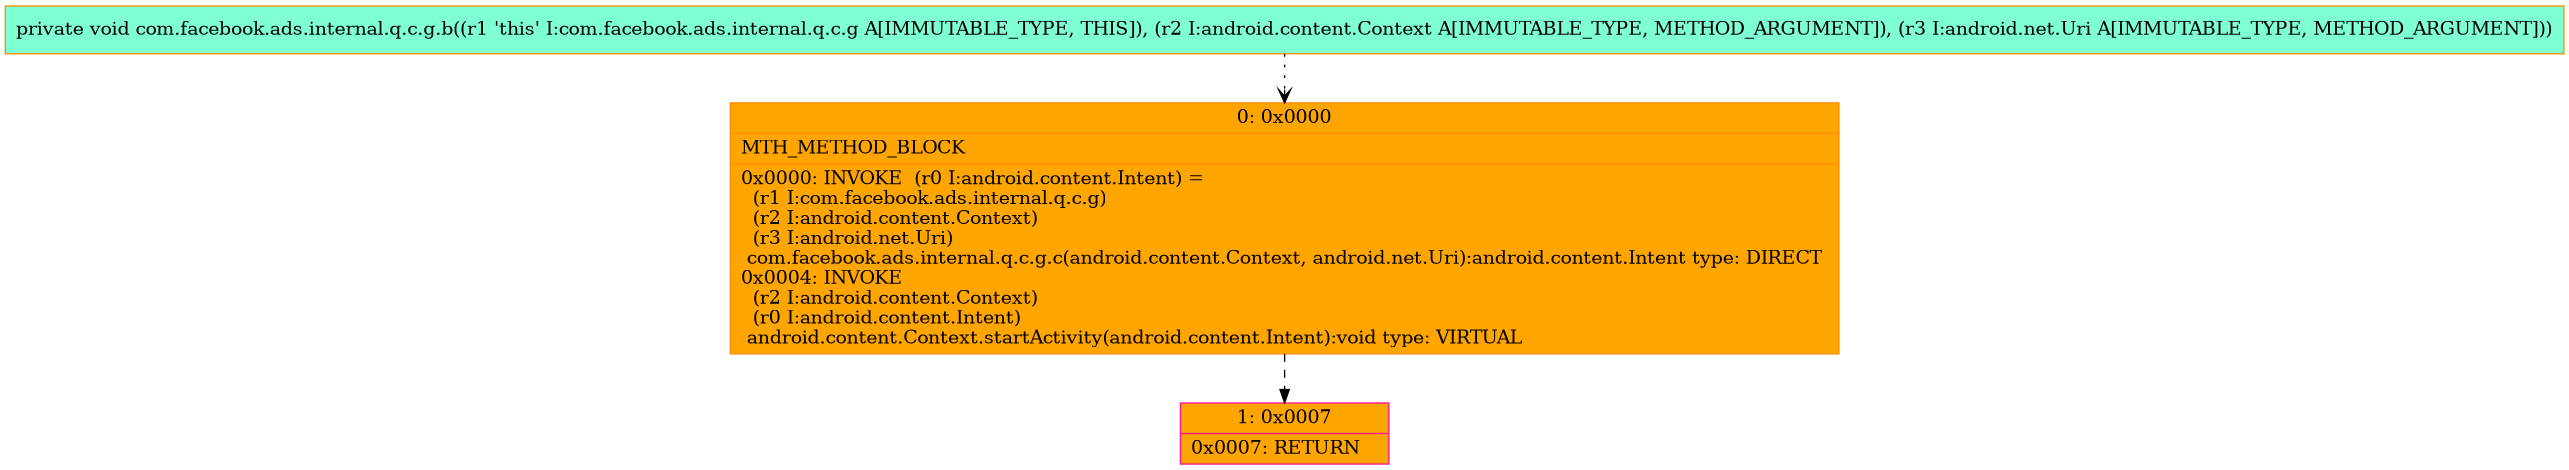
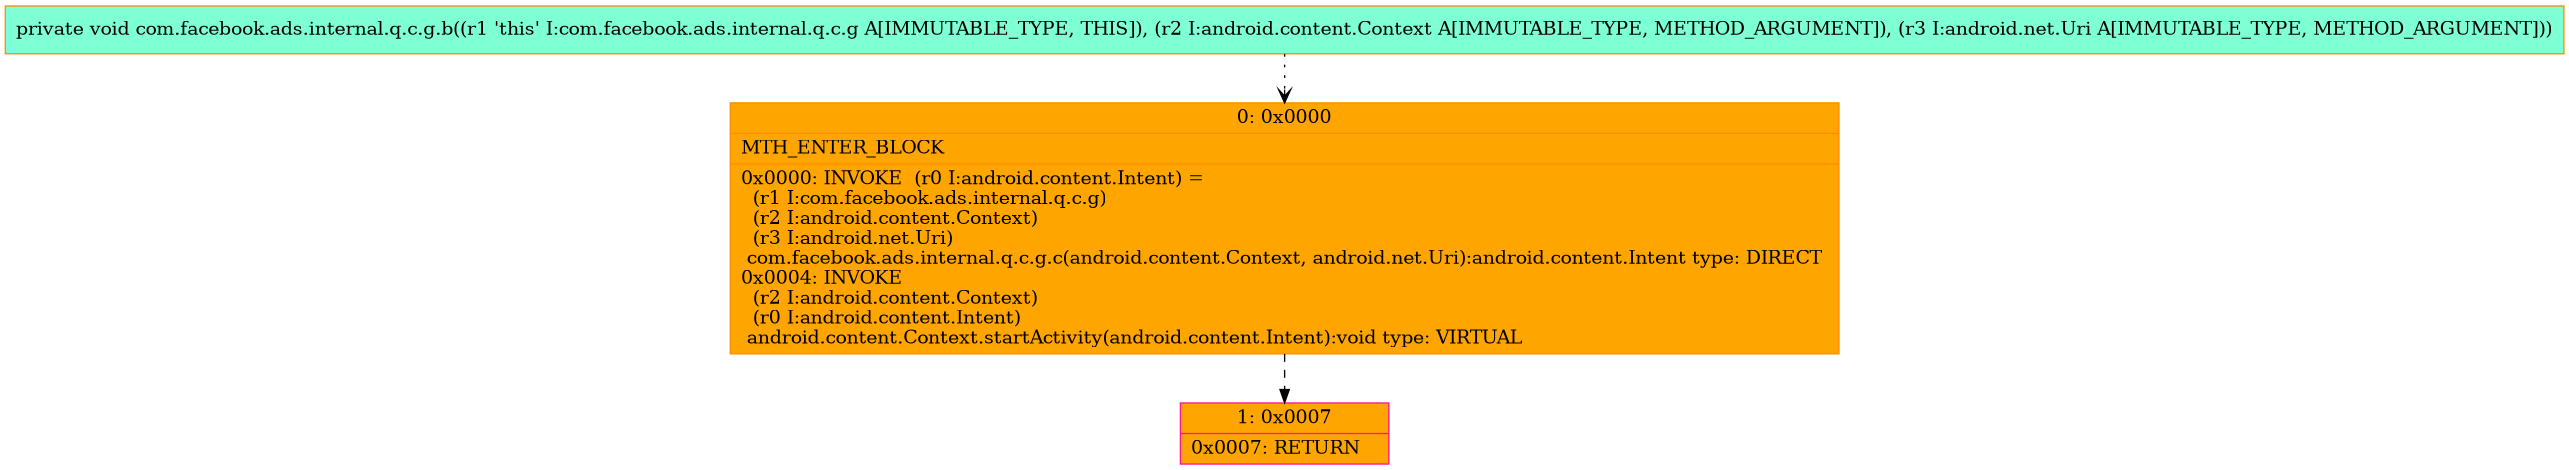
(853, 148) -> (843, 148)
